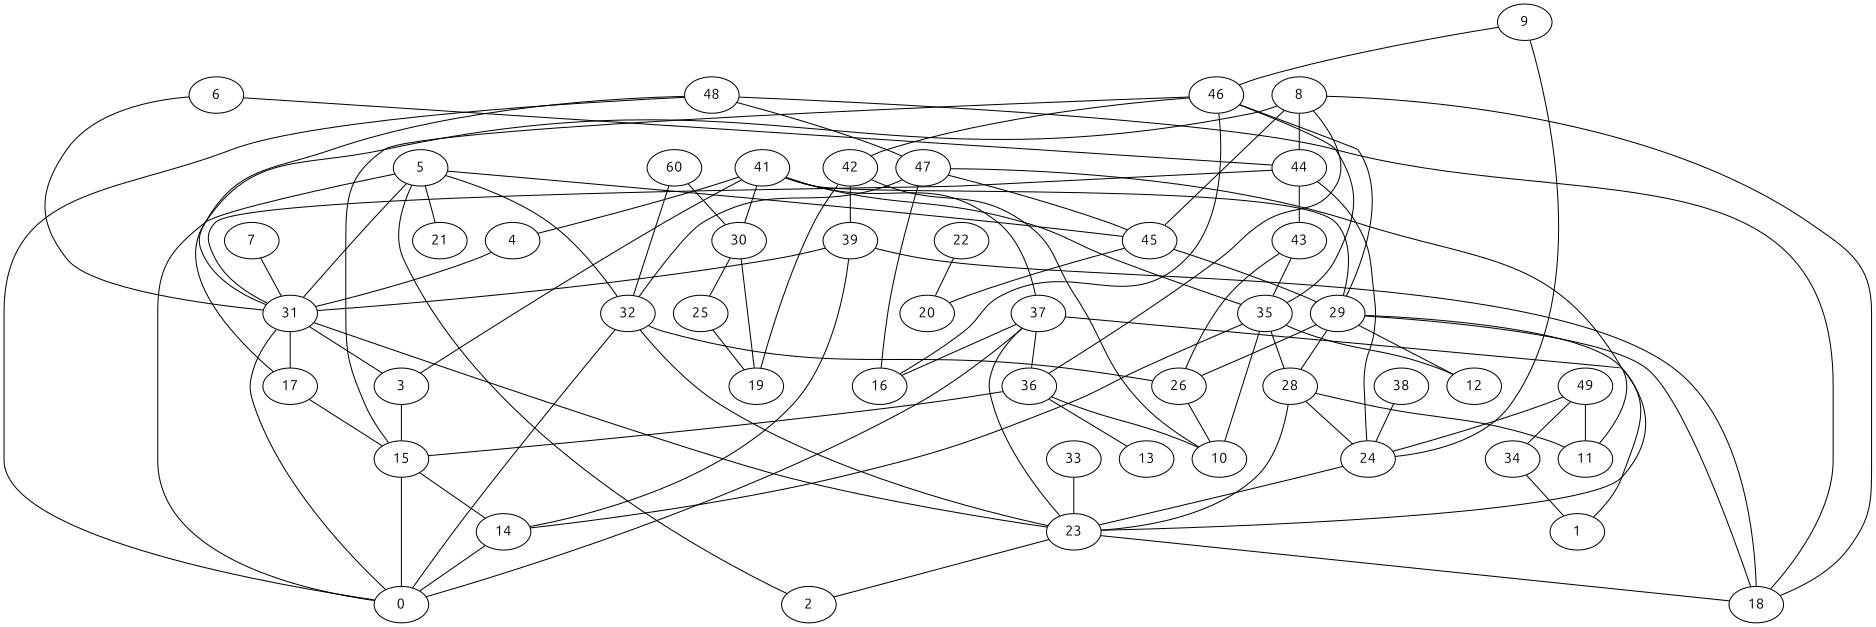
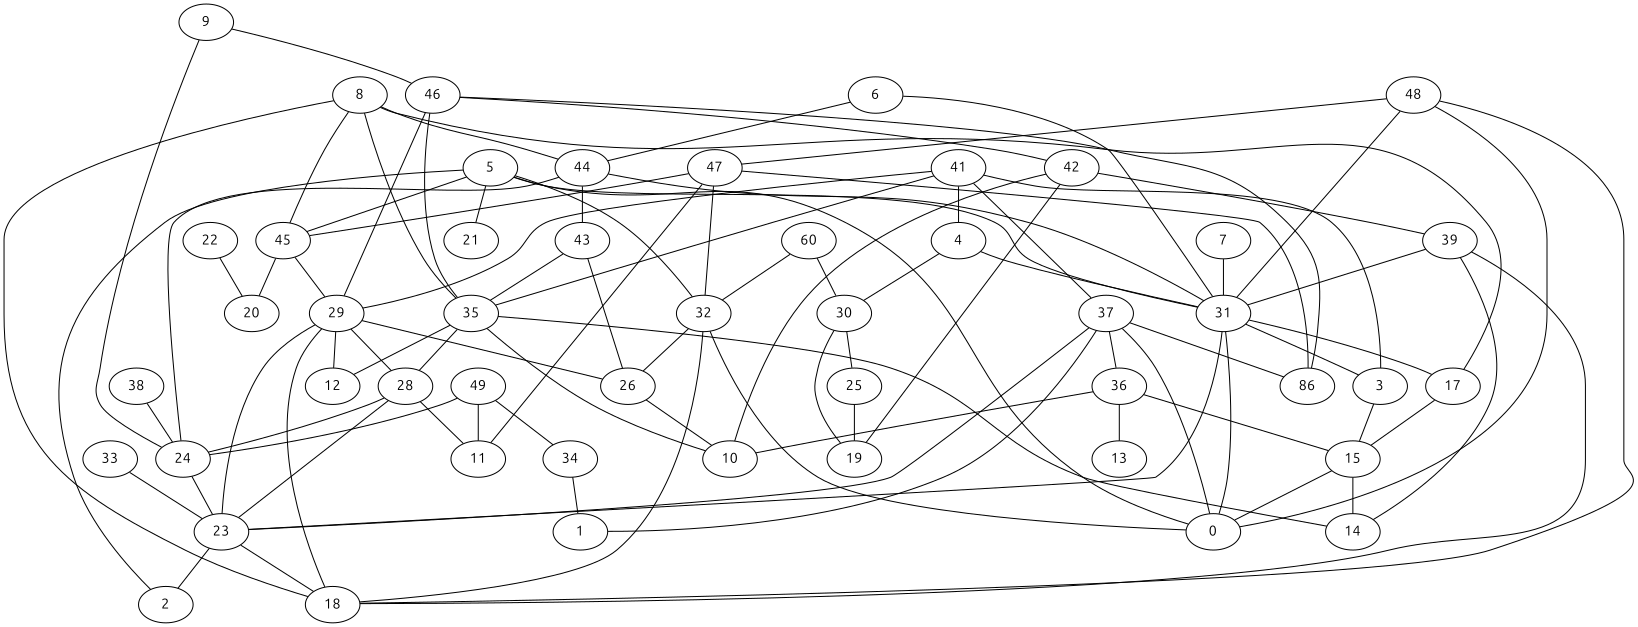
(740, 117) -> none
(749, 210) -> (901, 277)
(1227, 253) -> (399, 211)
(880, 386) -> (1307, 386)
(828, 458) -> (606, 556)
(453, 568) -> none
